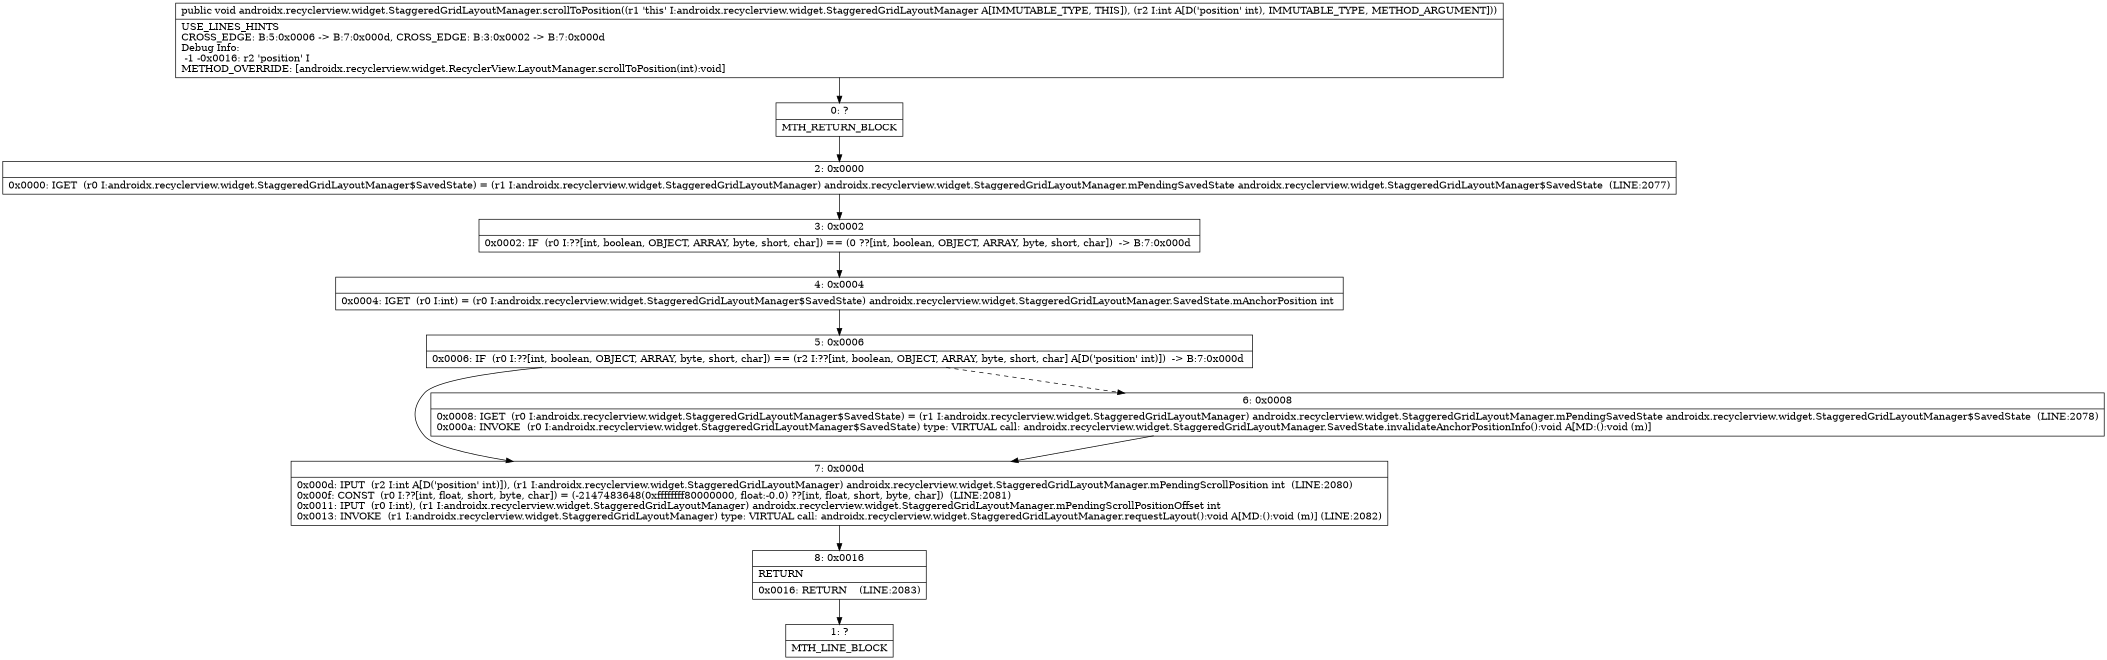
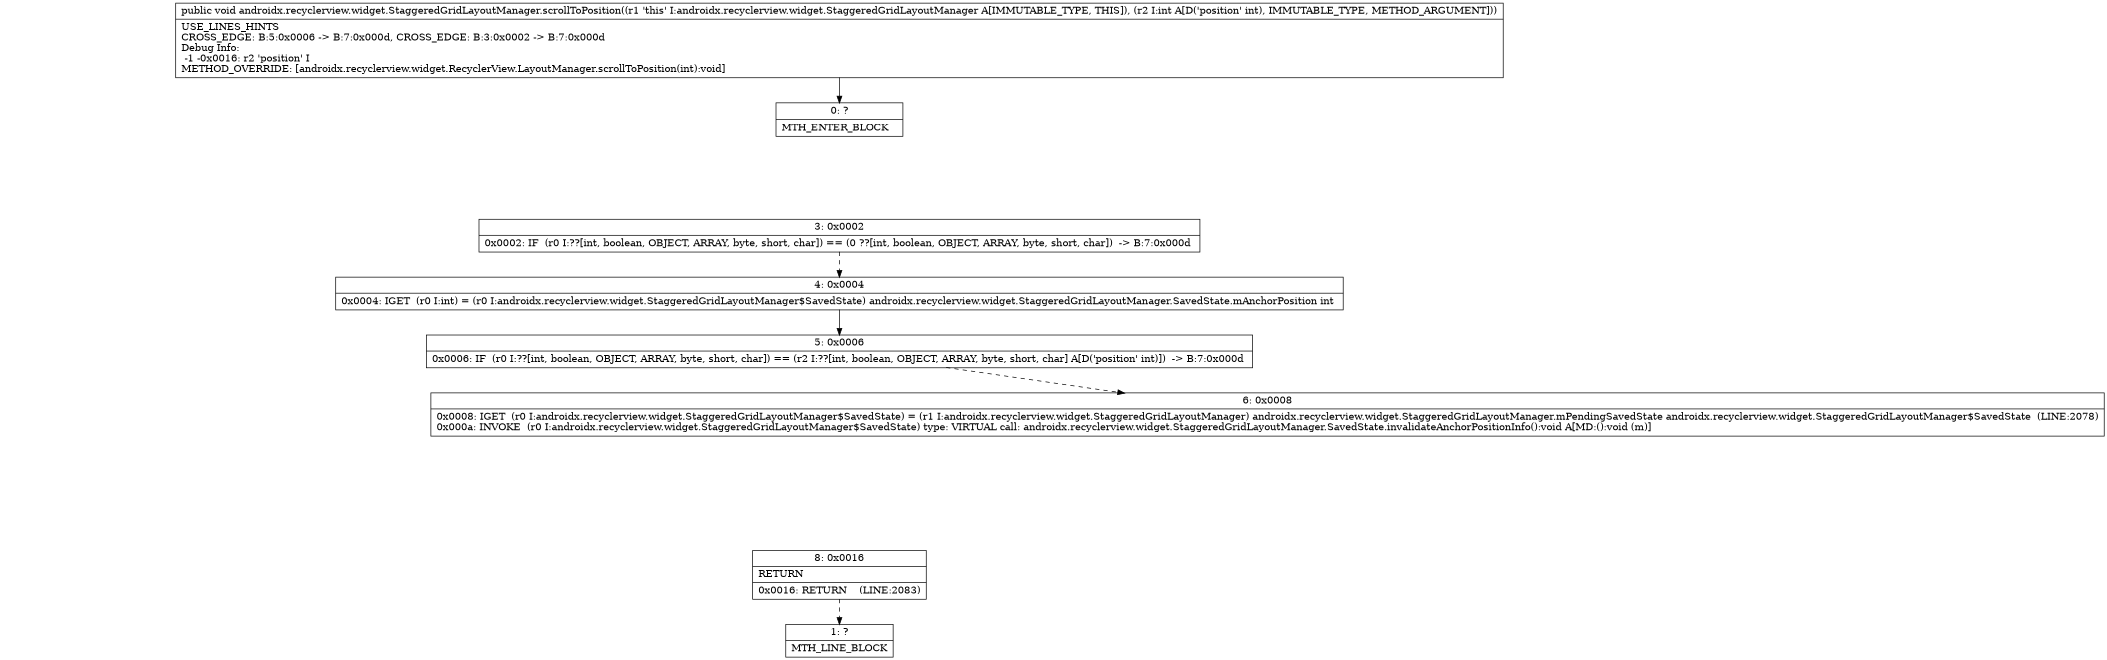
(839, 128) -> (835, 128)
(839, 178) -> none
(839, 261) -> (839, 261)
(839, 493) -> none
(839, 608) -> (839, 608)
